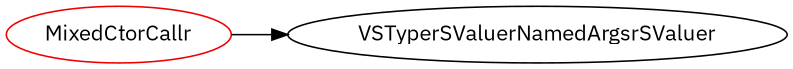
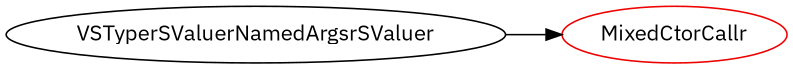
(252, 35) -> (526, 35)
